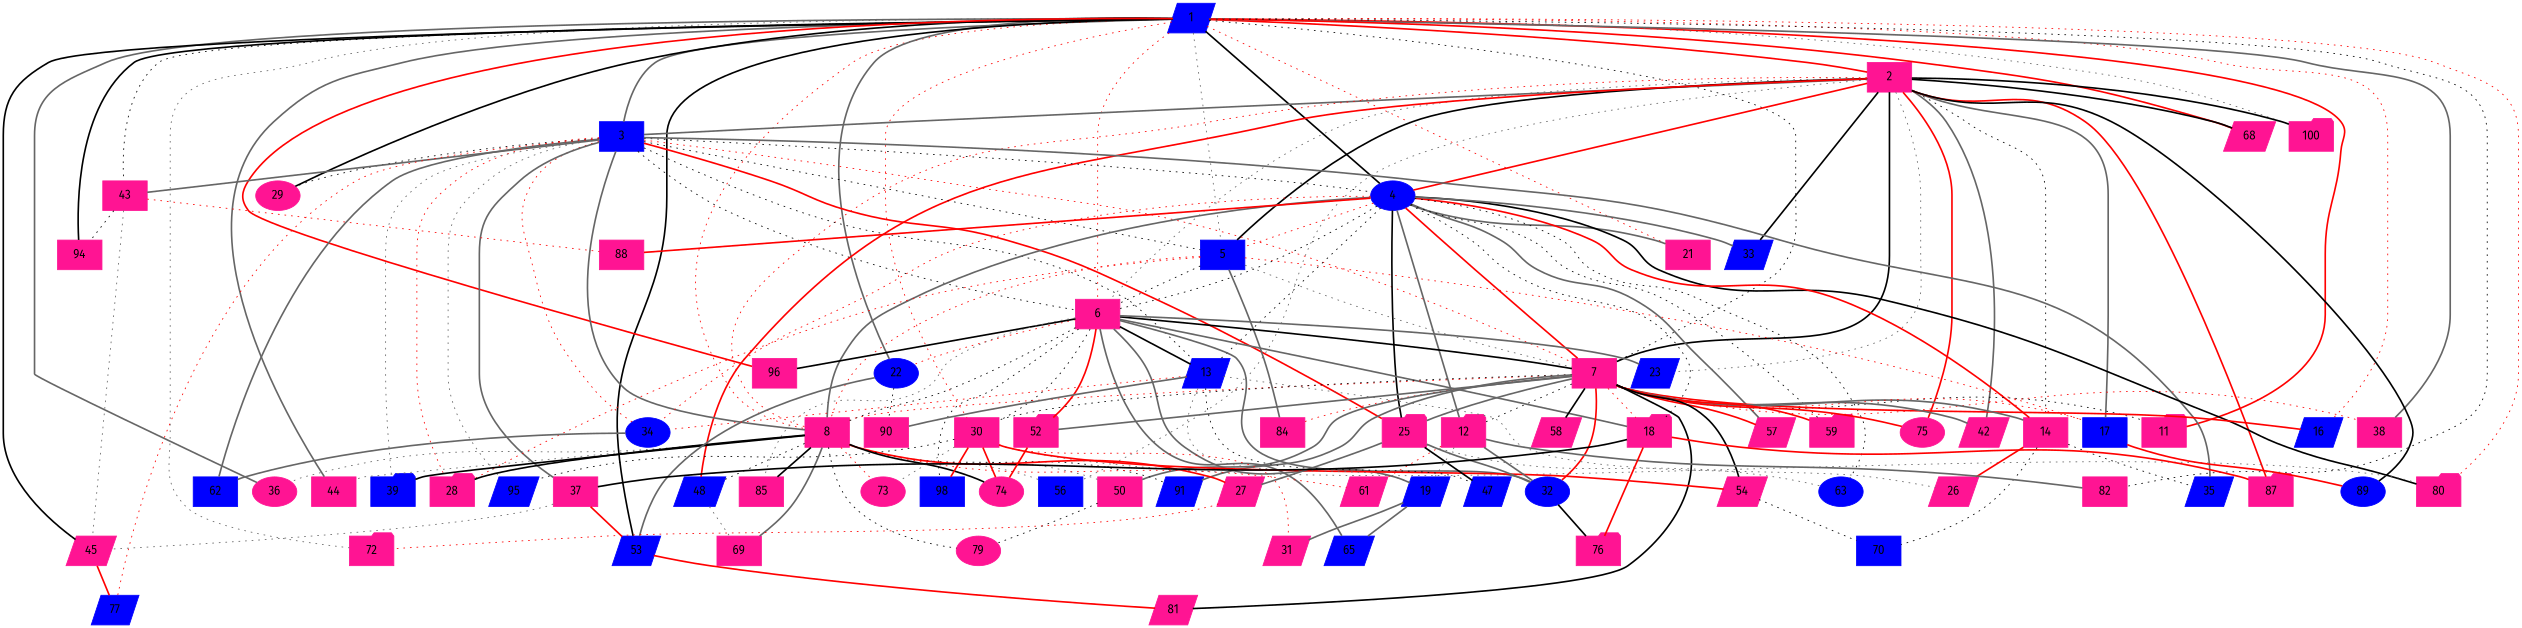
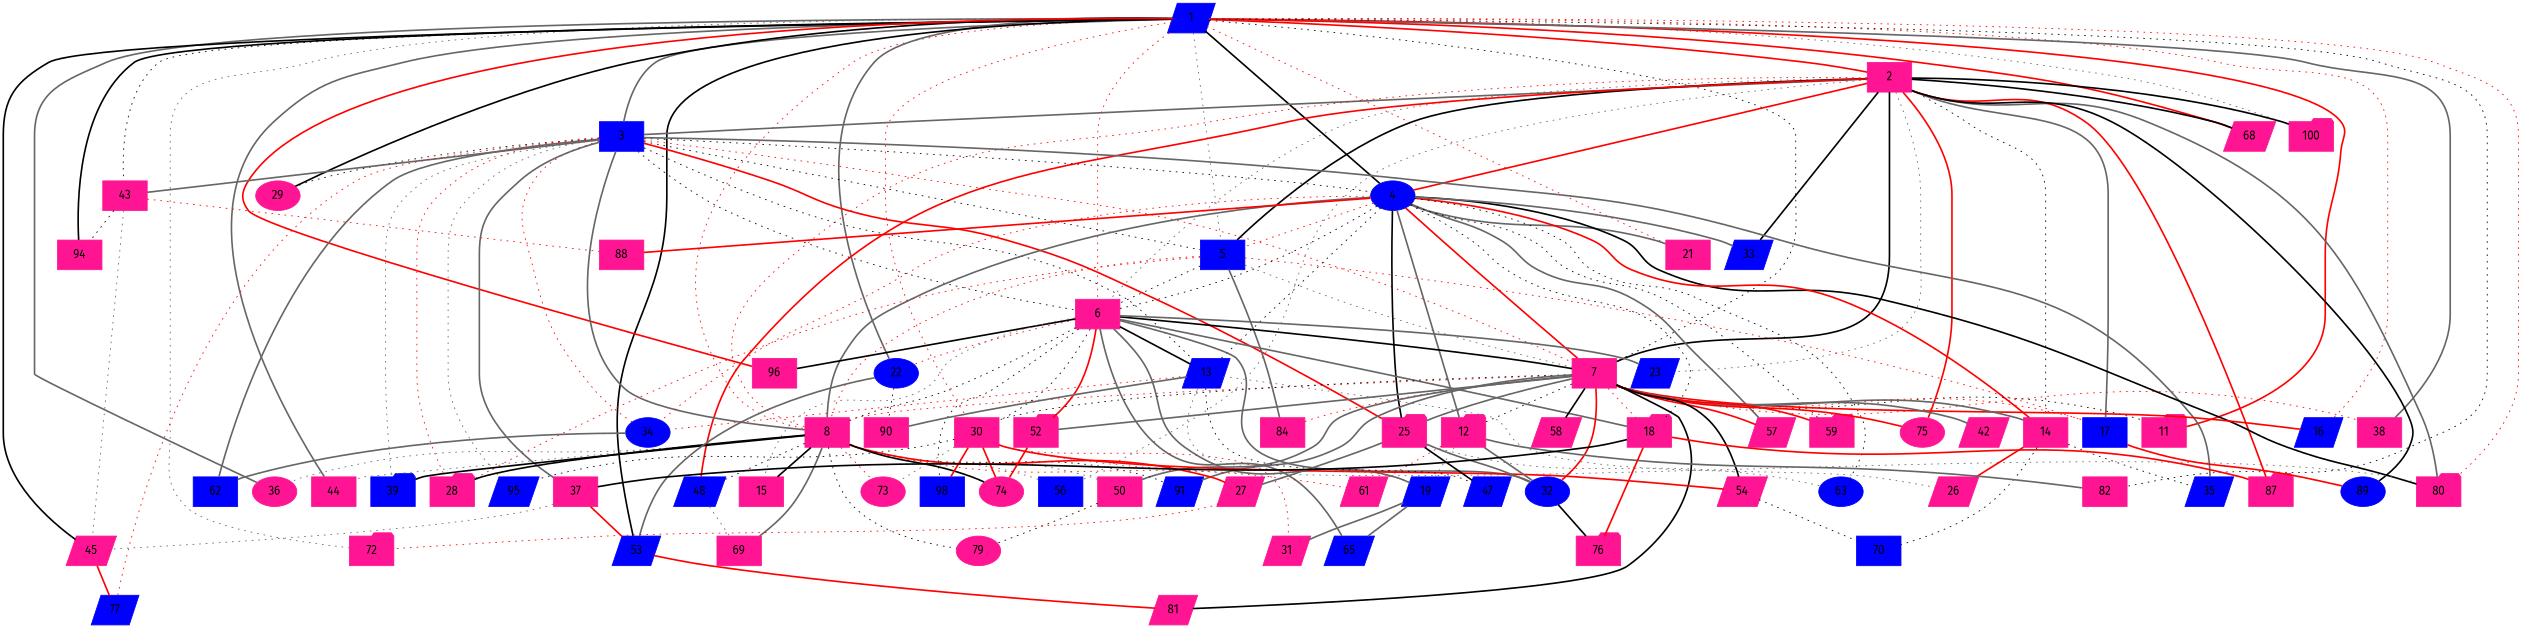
(1989, 242) -> (2254, 177)
(761, 492) -> (761, 492)
